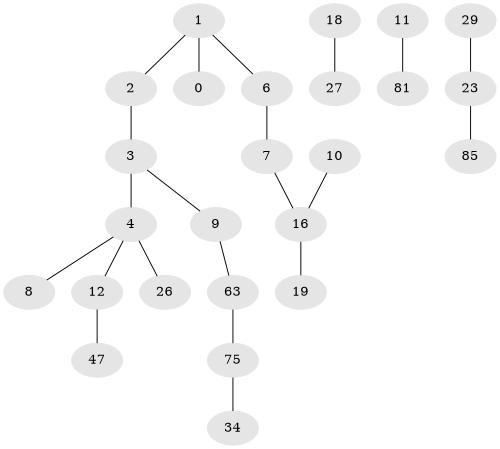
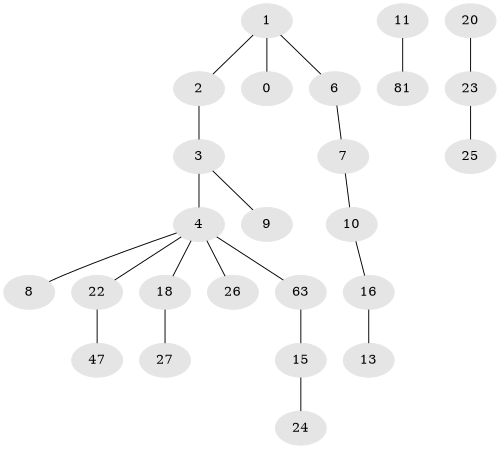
(471, 21) -> (471, 21)
(471, 157) -> (471, 157)
(284, 191) -> (347, 190)
none -> (182, 258)
(224, 258) -> (250, 258)
(97, 292) -> (97, 292)
(301, 292) -> (369, 360)
(233, 360) -> (301, 360)
(233, 428) -> (301, 428)
